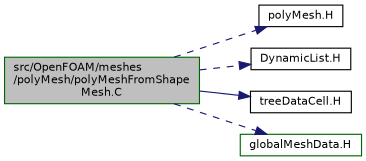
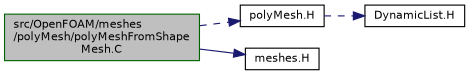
(219, 68) -> (339, 16)
(301, 102) -> (282, 59)
(301, 145) -> none
